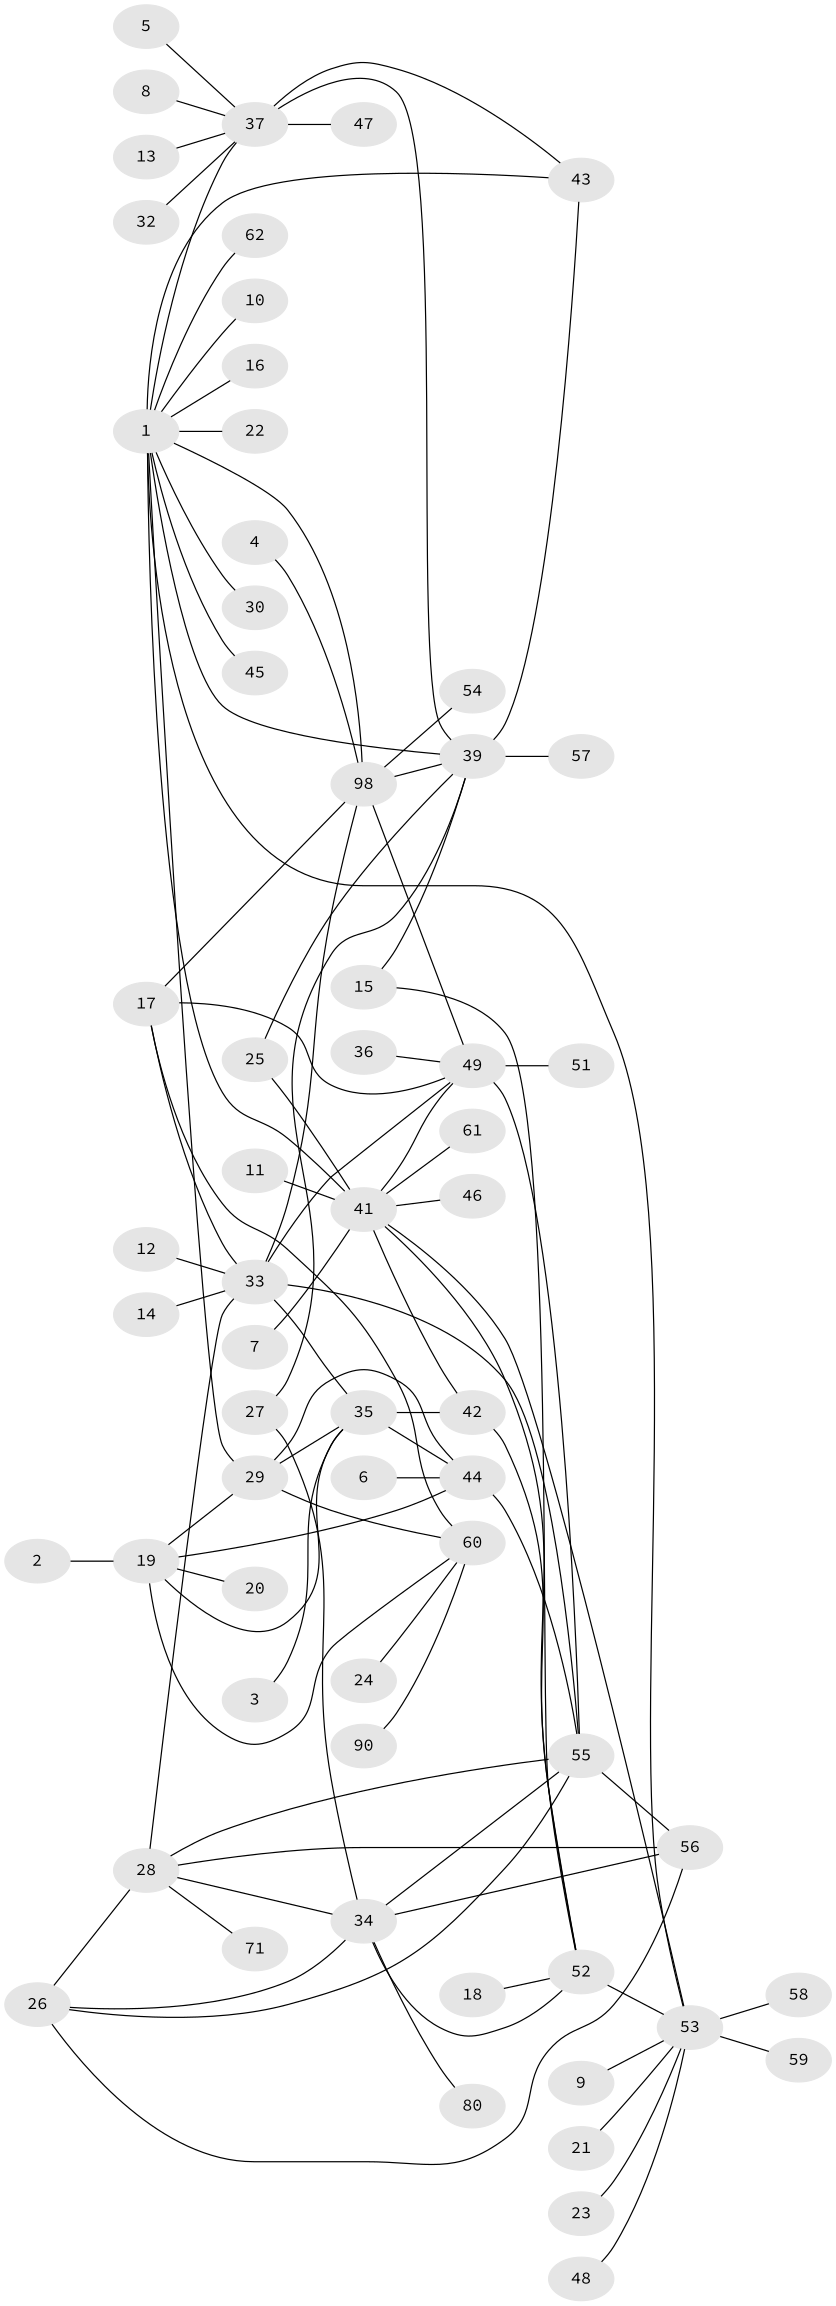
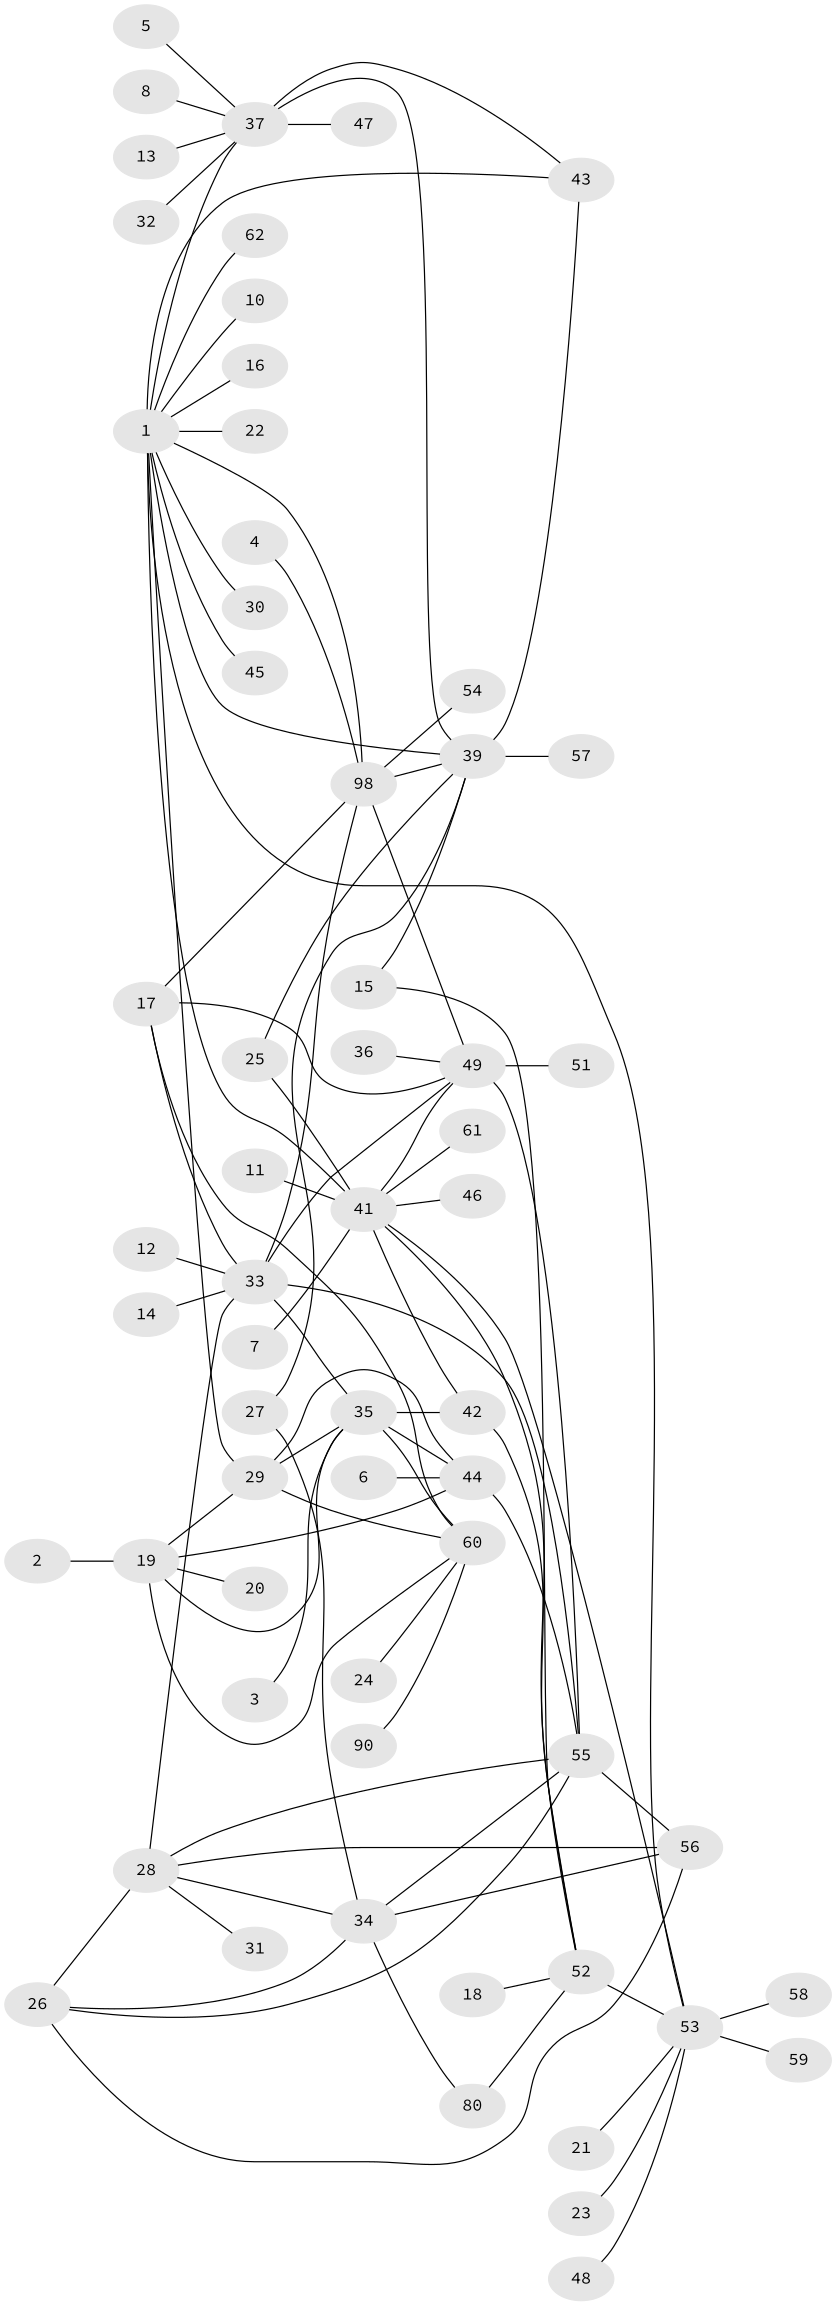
none -> (414, 1470)
(255, 1949) -> (255, 1949)
(452, 2033) -> (527, 2039)
(581, 2083) -> none
